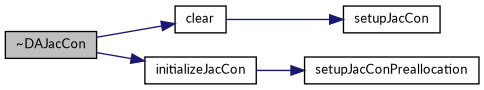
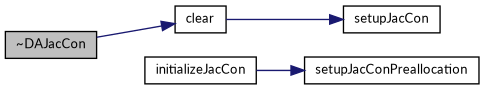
(114, 56) -> none
